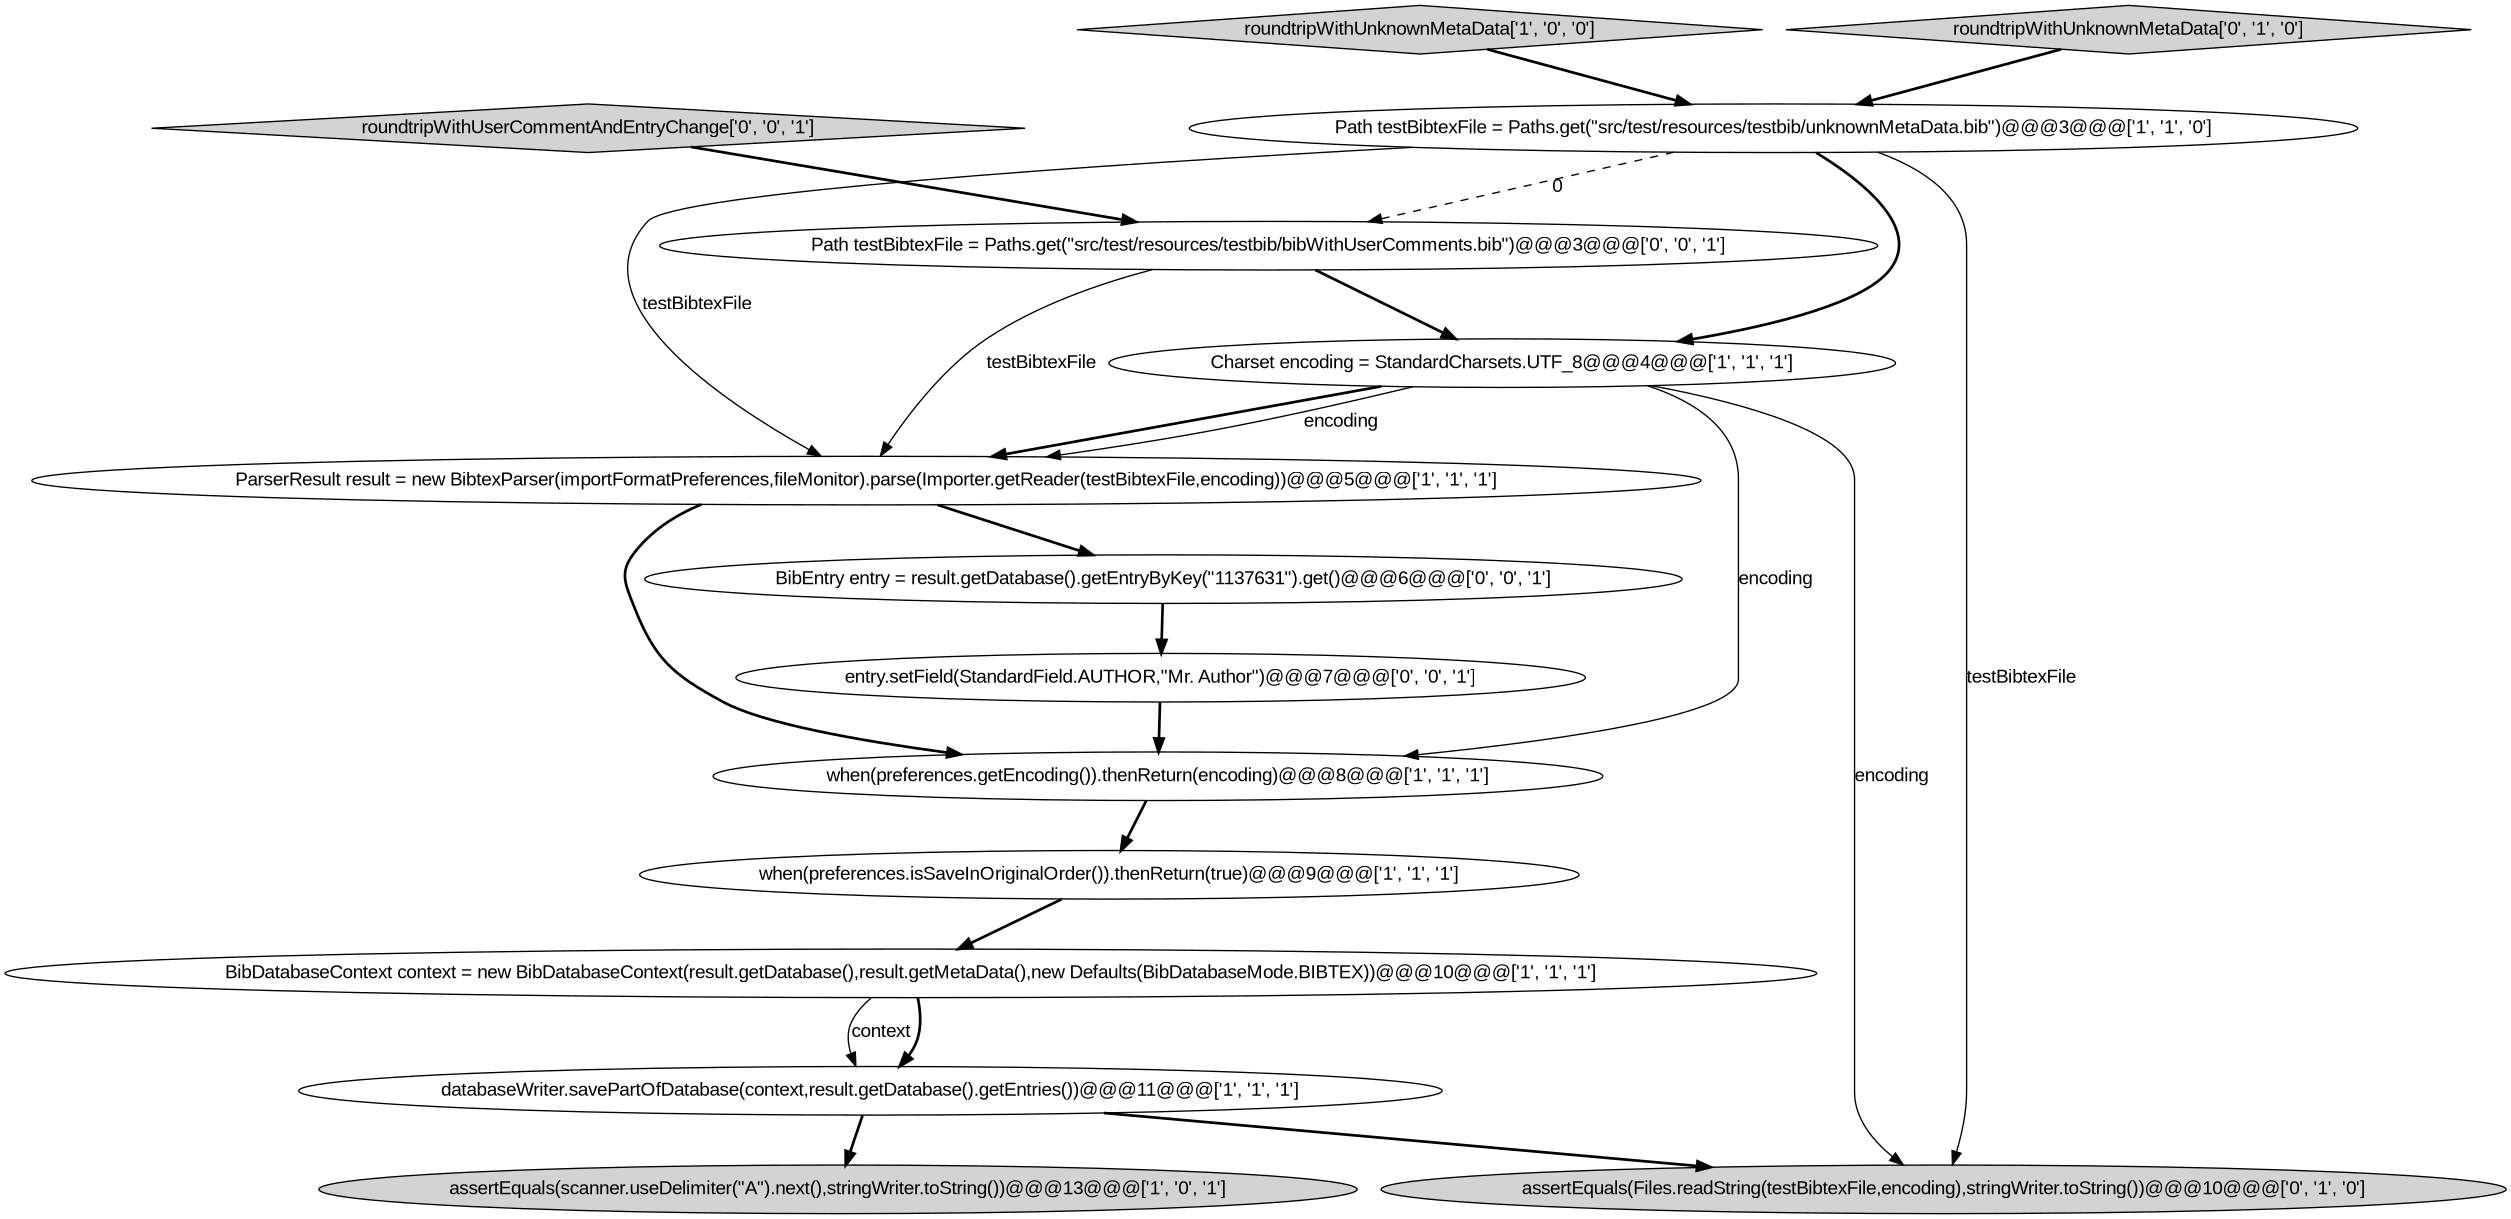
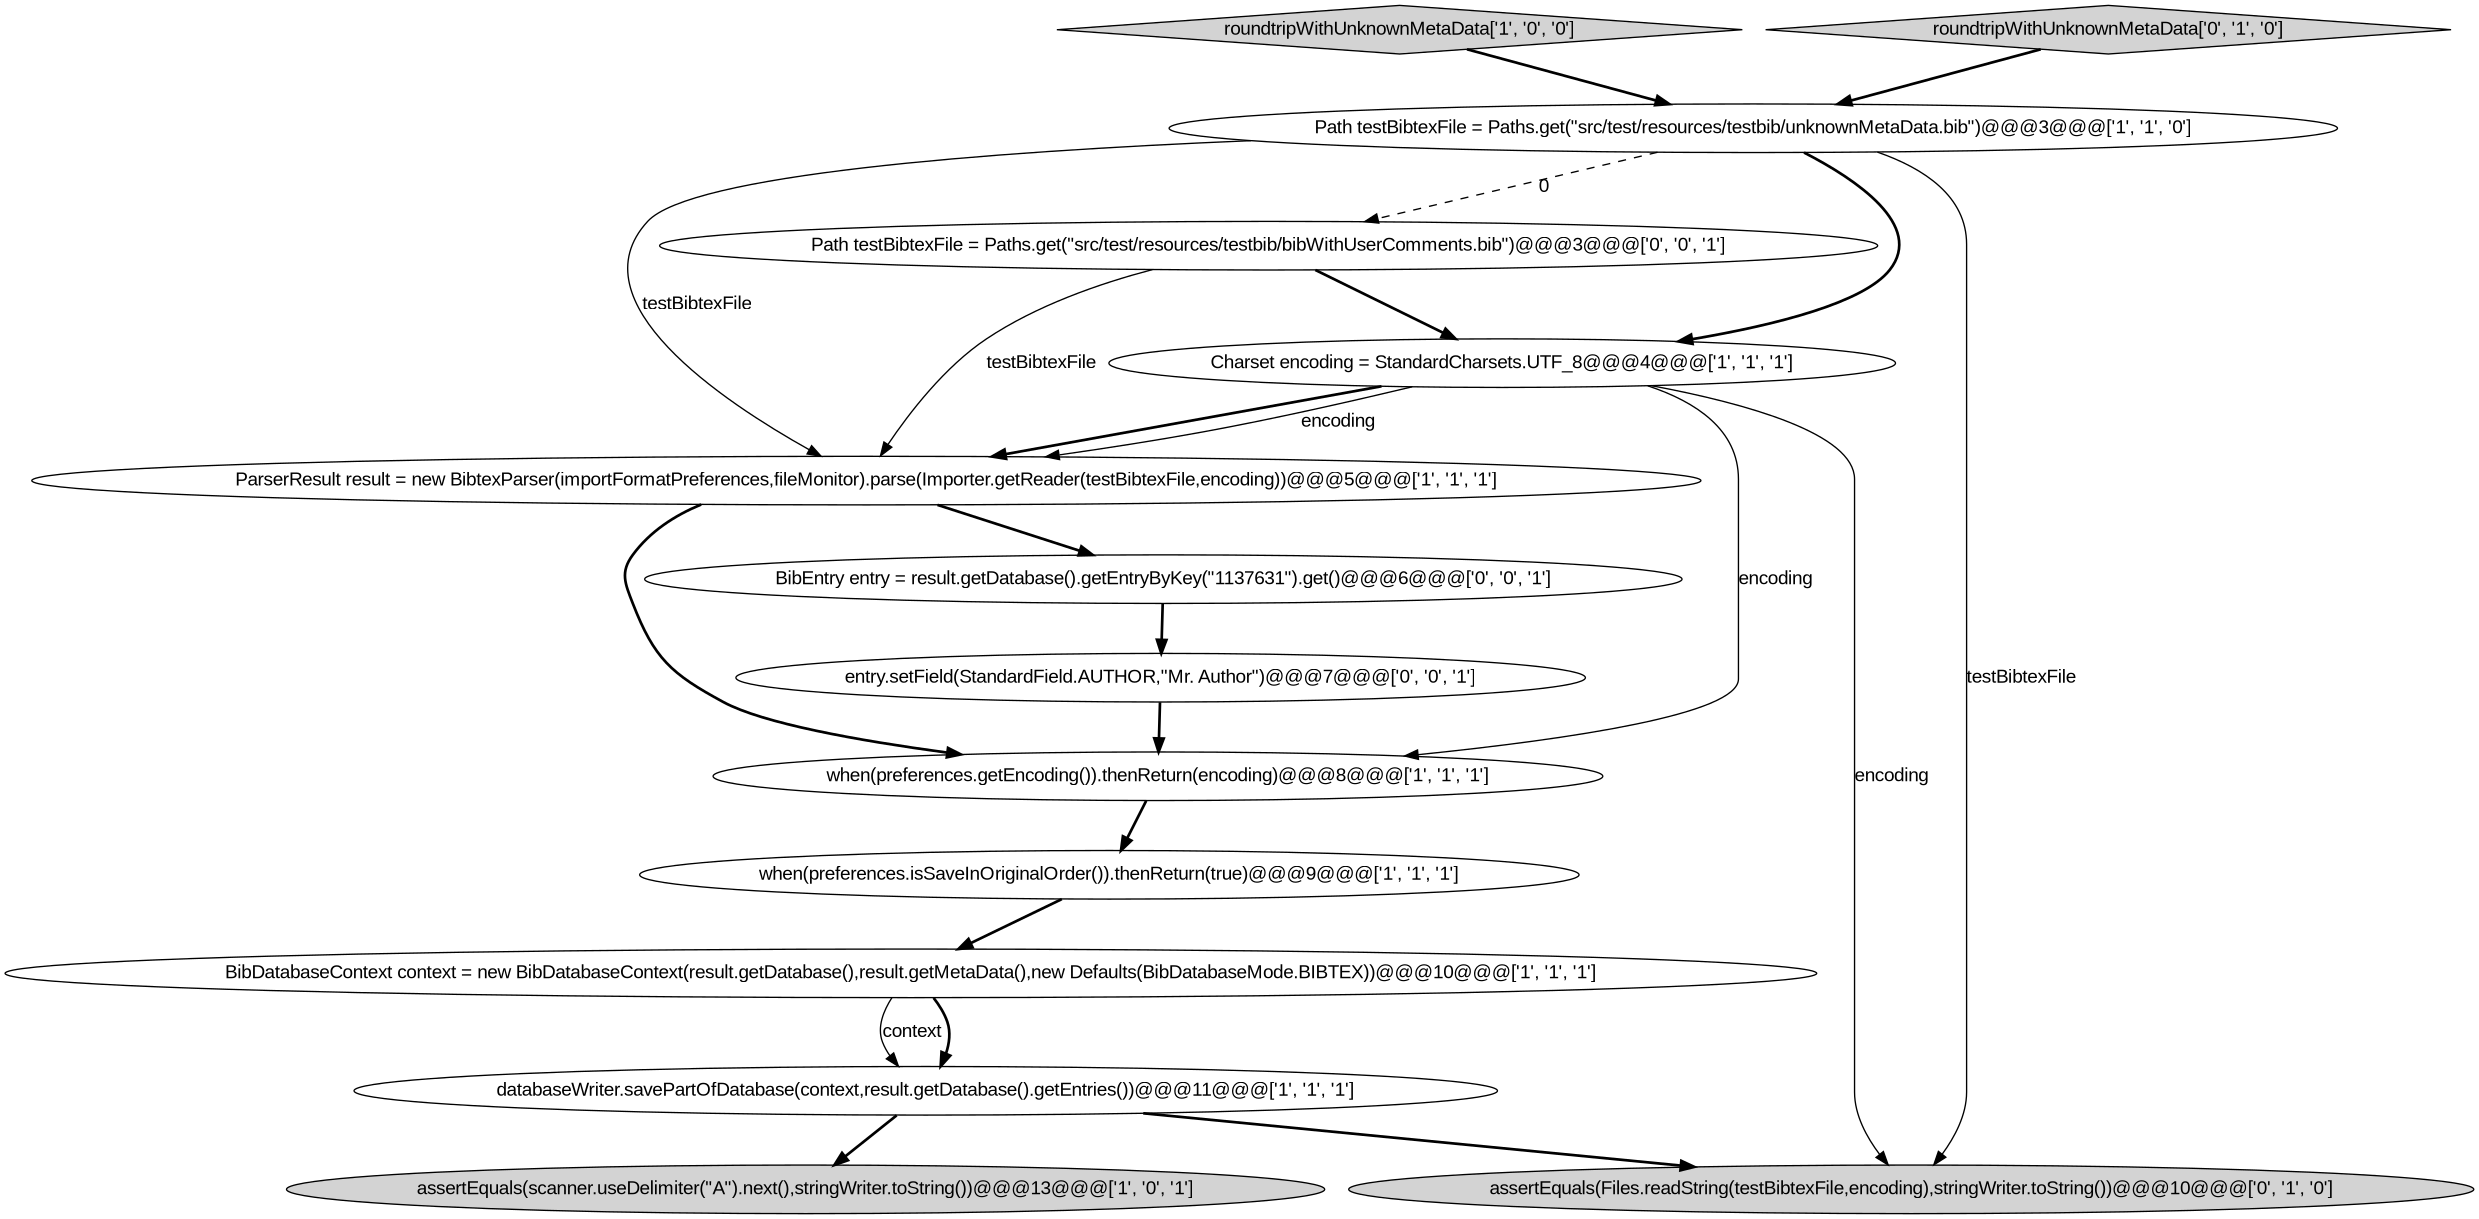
(588, 128) -> none
